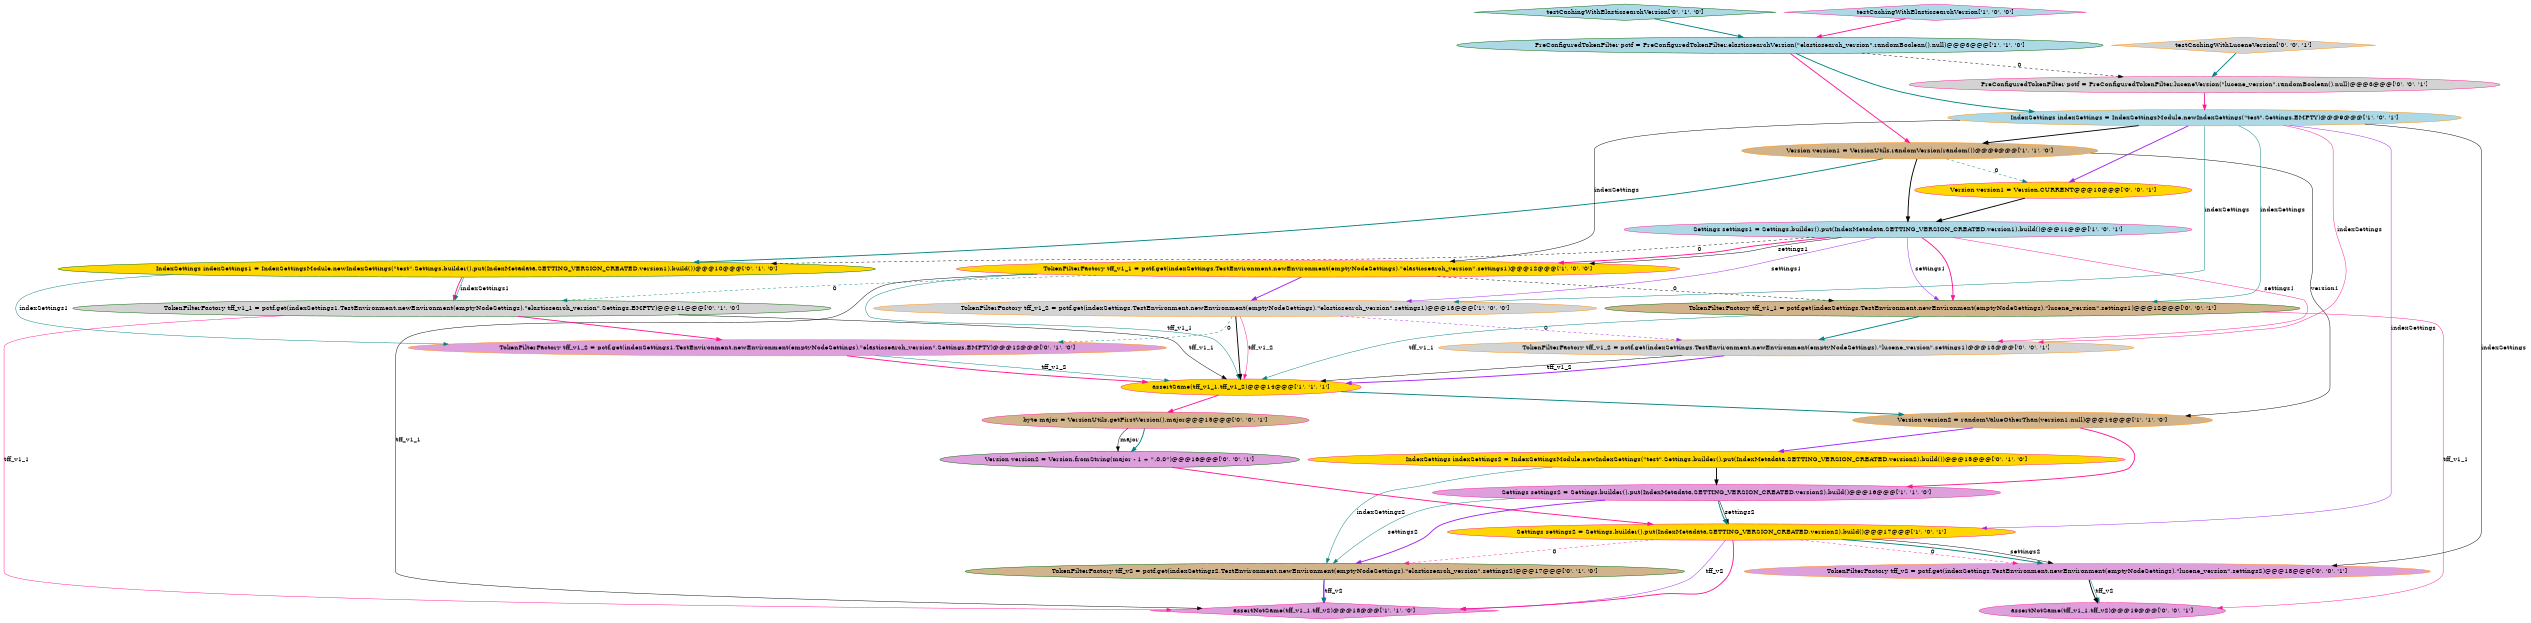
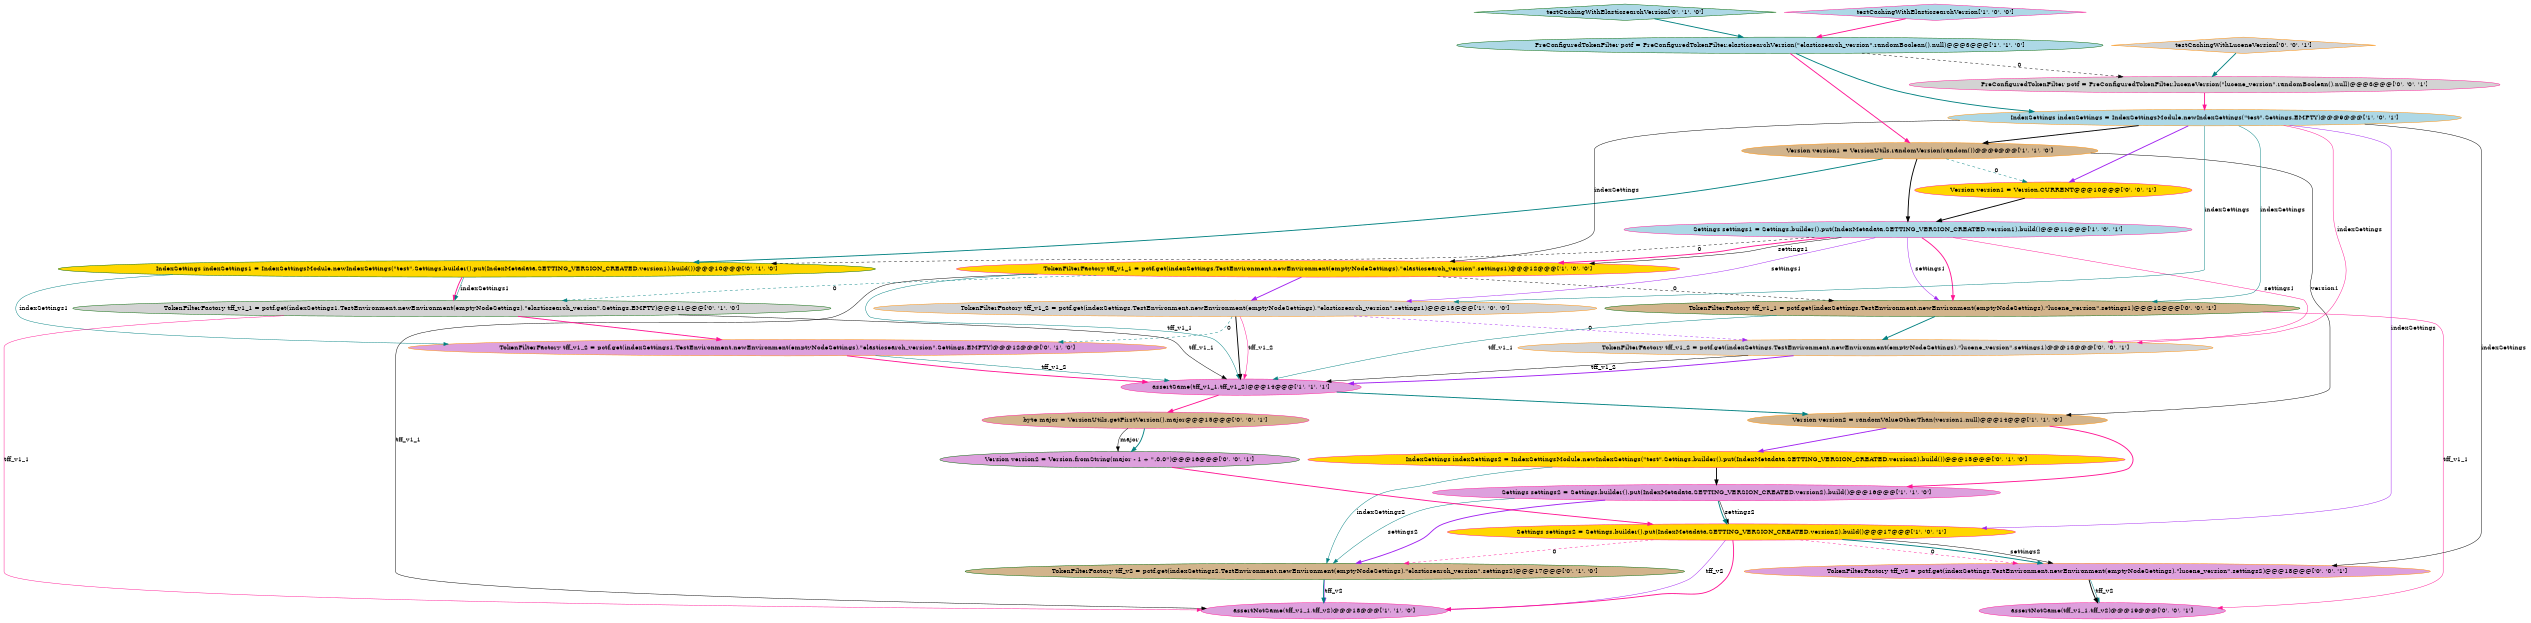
(1241, 387) -> (1241, 387)
(1324, 611) -> (1324, 611)
